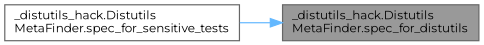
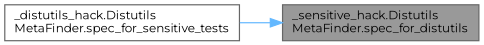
(381, 23) -> (381, 23)
